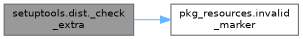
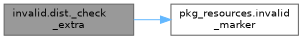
(69, 20) -> (69, 20)
